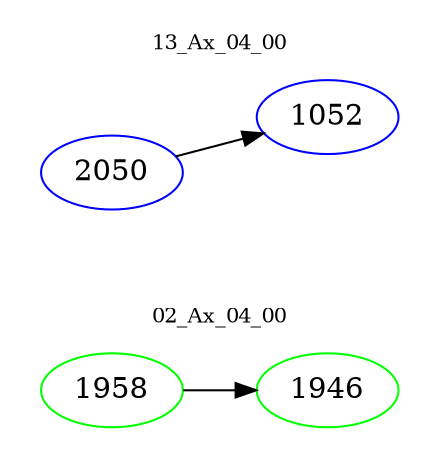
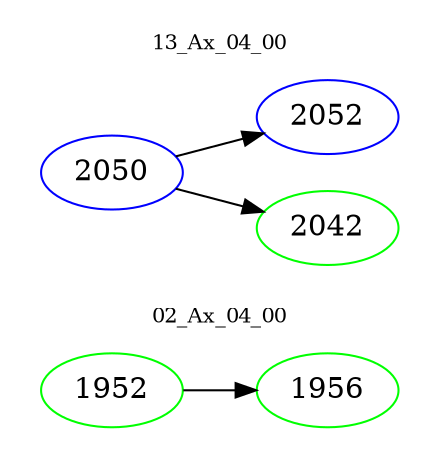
(328, 117) -> (328, 117)
none -> (328, 228)
(112, 390) -> (112, 390)
(328, 390) -> (328, 390)
